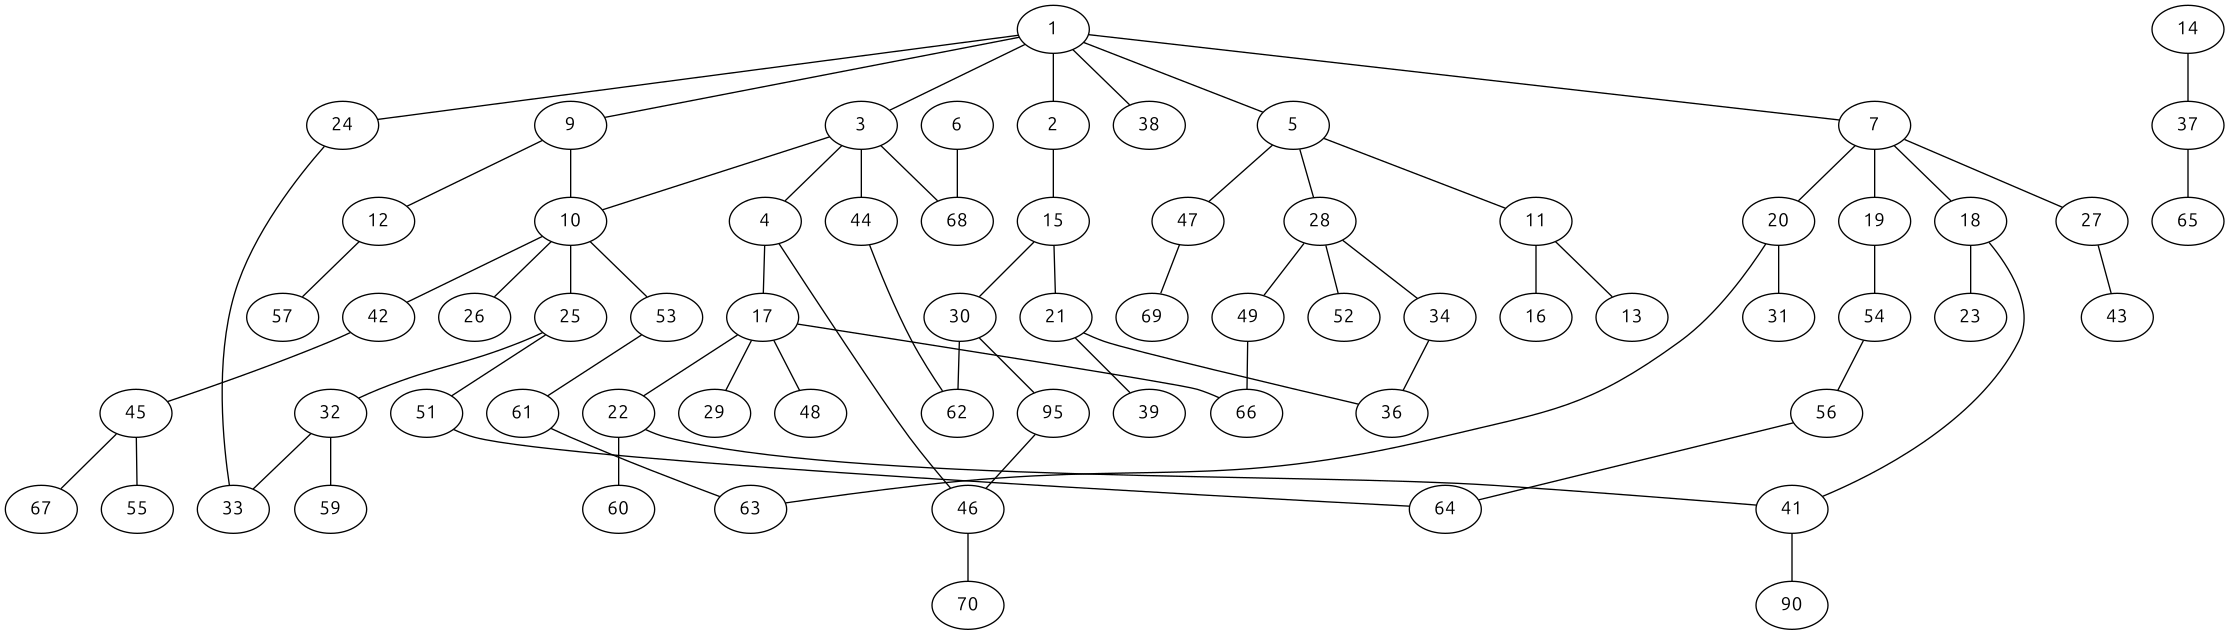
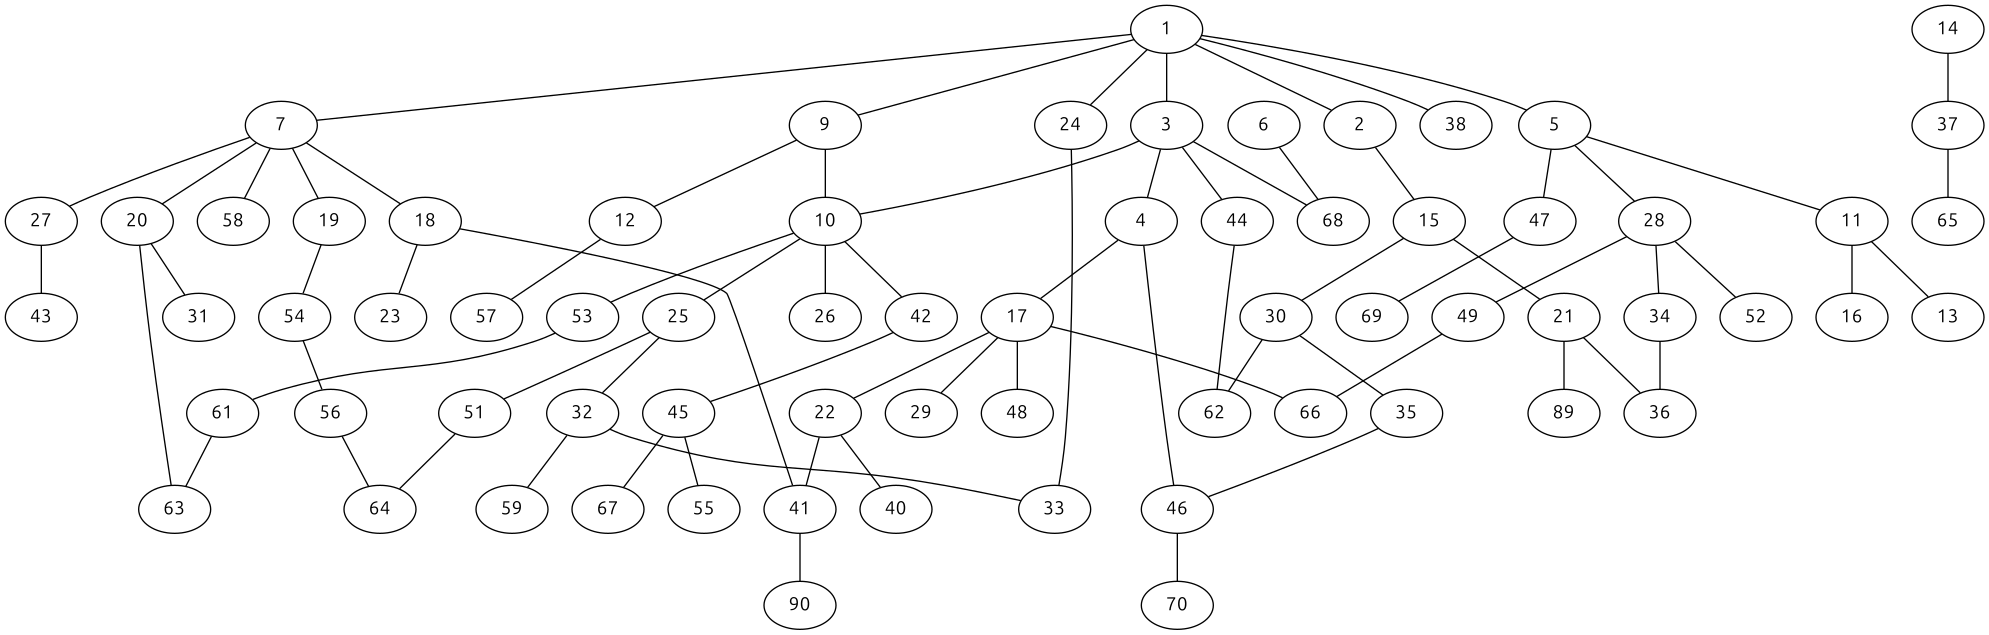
none -> (233, 221)
(1053, 413) -> (1407, 413)
(1149, 413) -> (1564, 413)
(619, 509) -> (896, 509)
